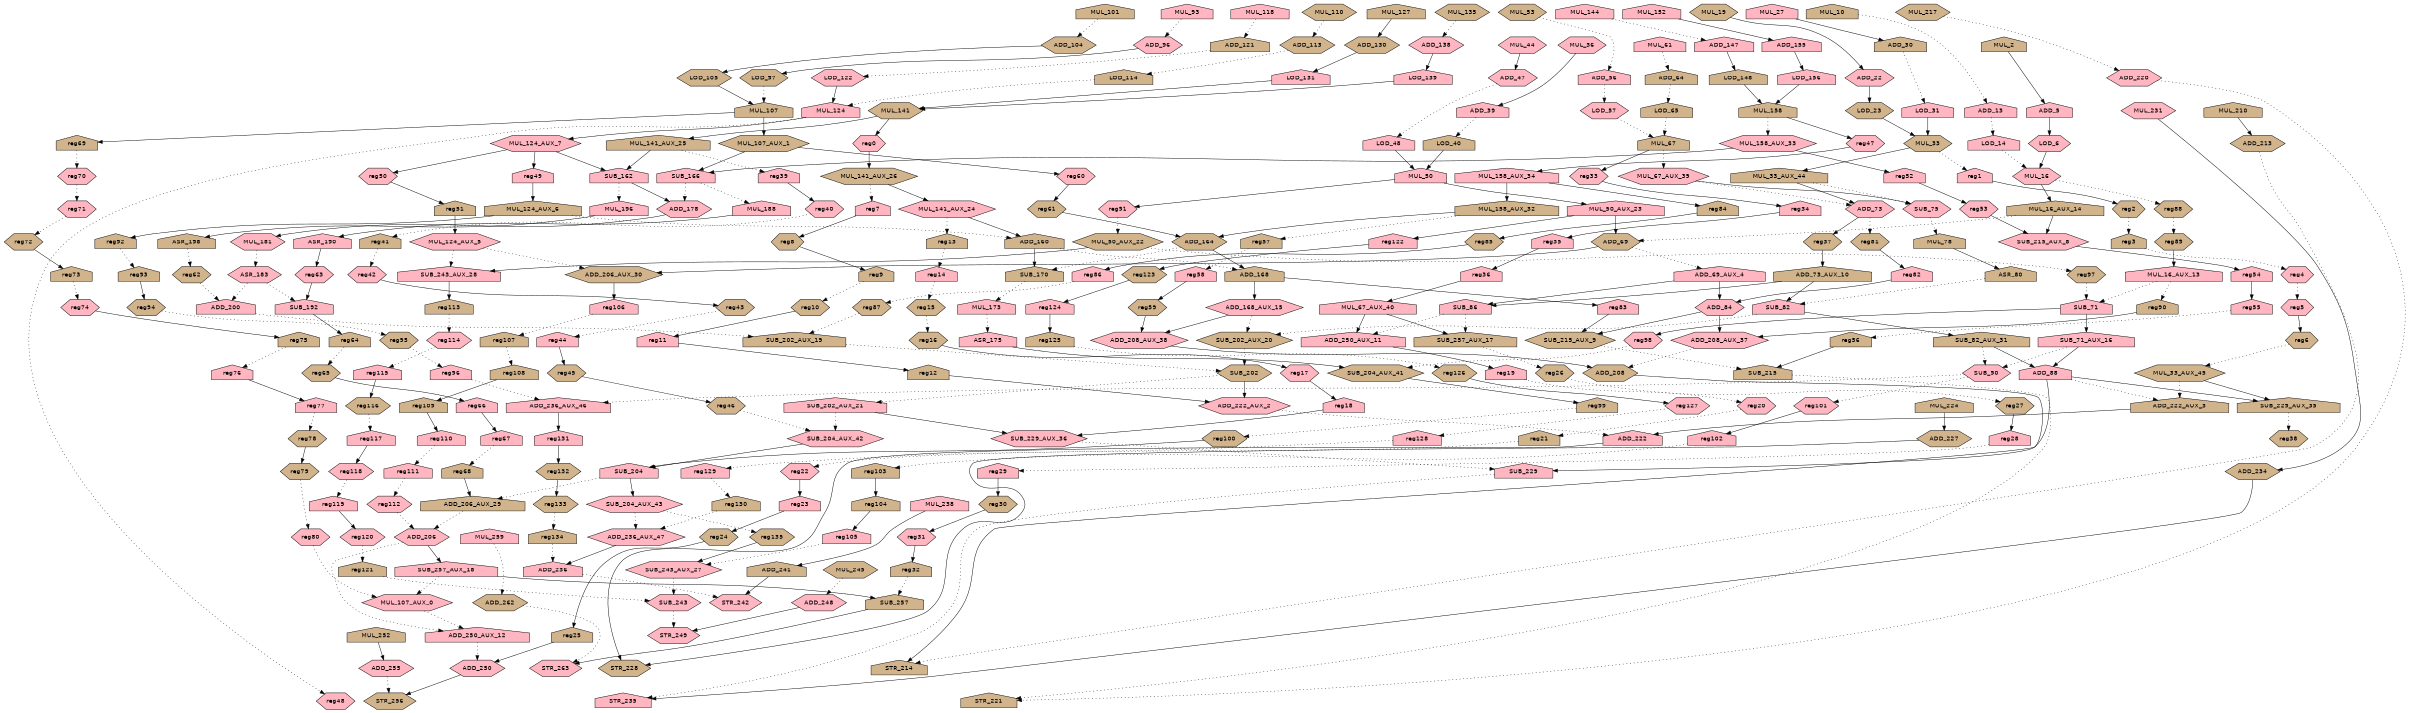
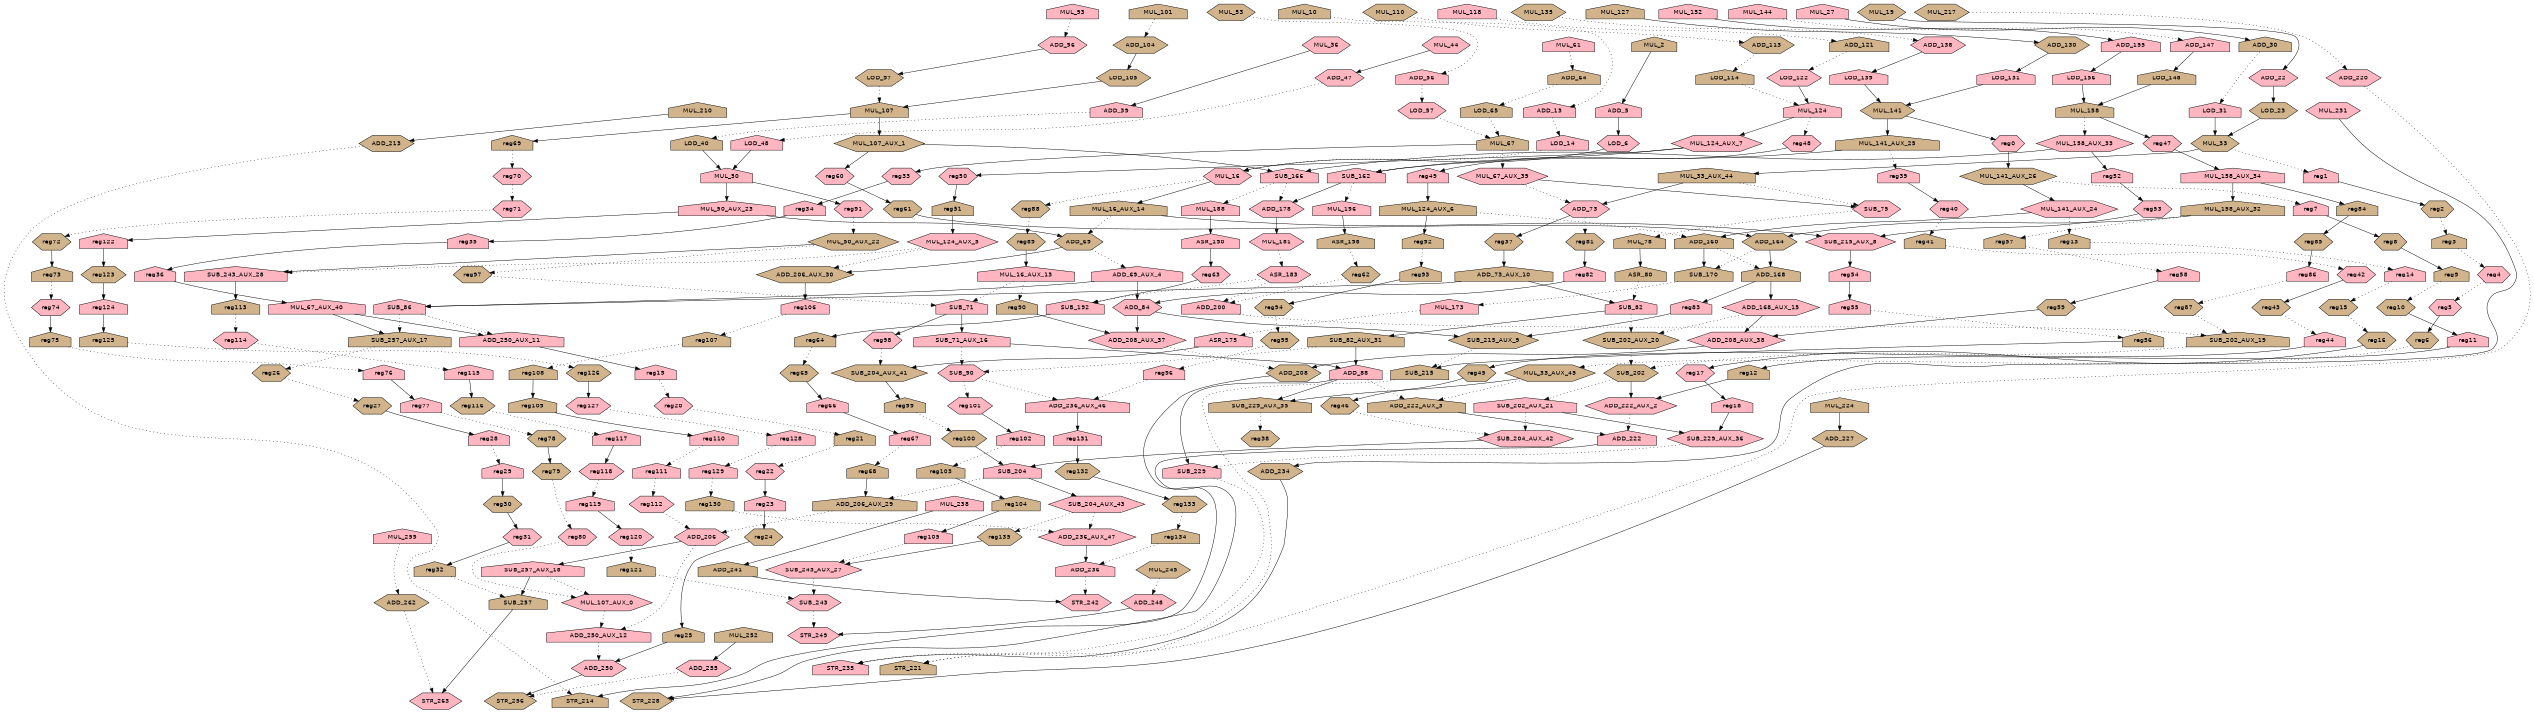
(534, 158) -> (1616, 158)
